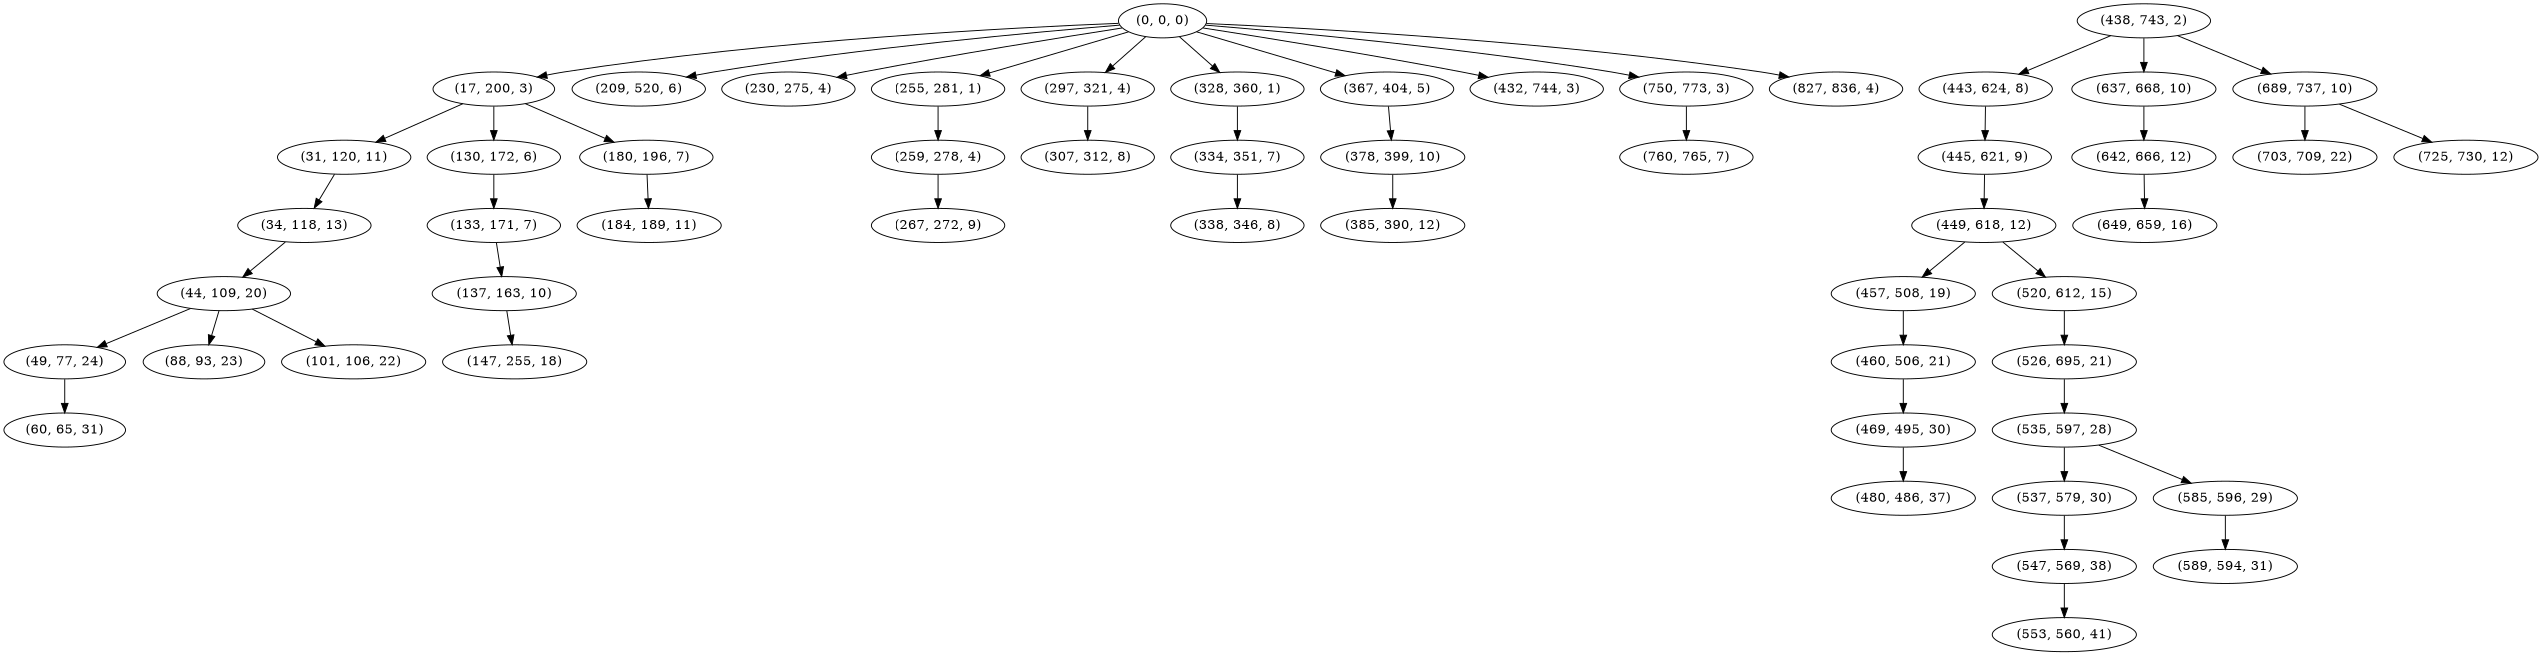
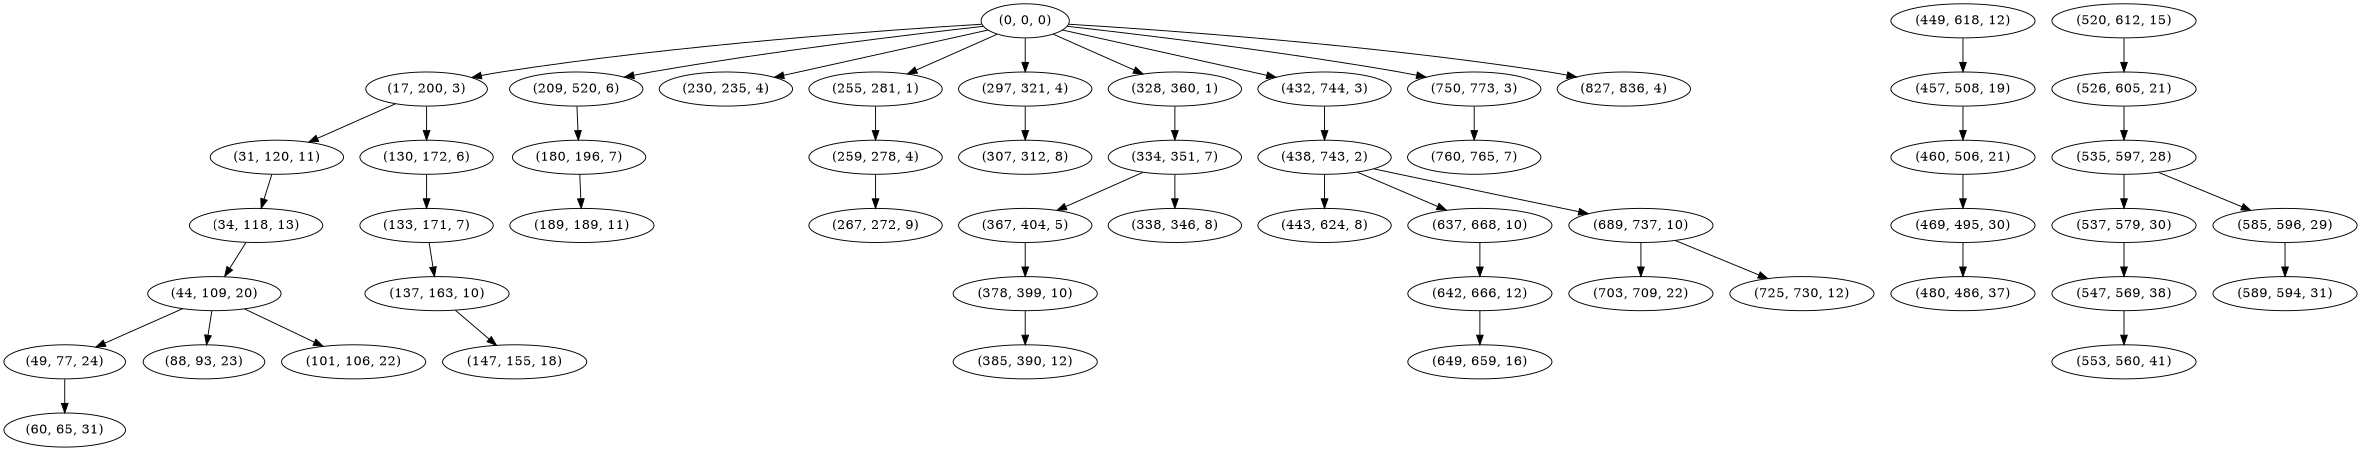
(1266, 52) -> (1104, 189)
(788, 89) -> (726, 89)
none -> (1325, 118)
(565, 121) -> (577, 118)
(1985, 157) -> none
(649, 225) -> (582, 225)
(2020, 256) -> none
(515, 362) -> (515, 362)
(2064, 362) -> (2124, 89)
